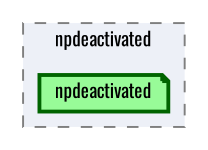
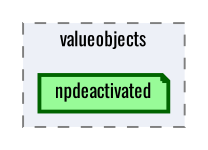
(104, 41) -> (104, 41)
